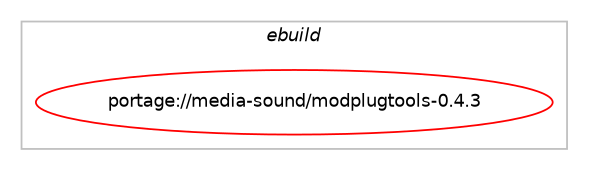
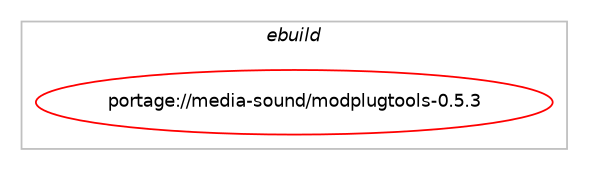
(294, 102) -> (294, 102)
